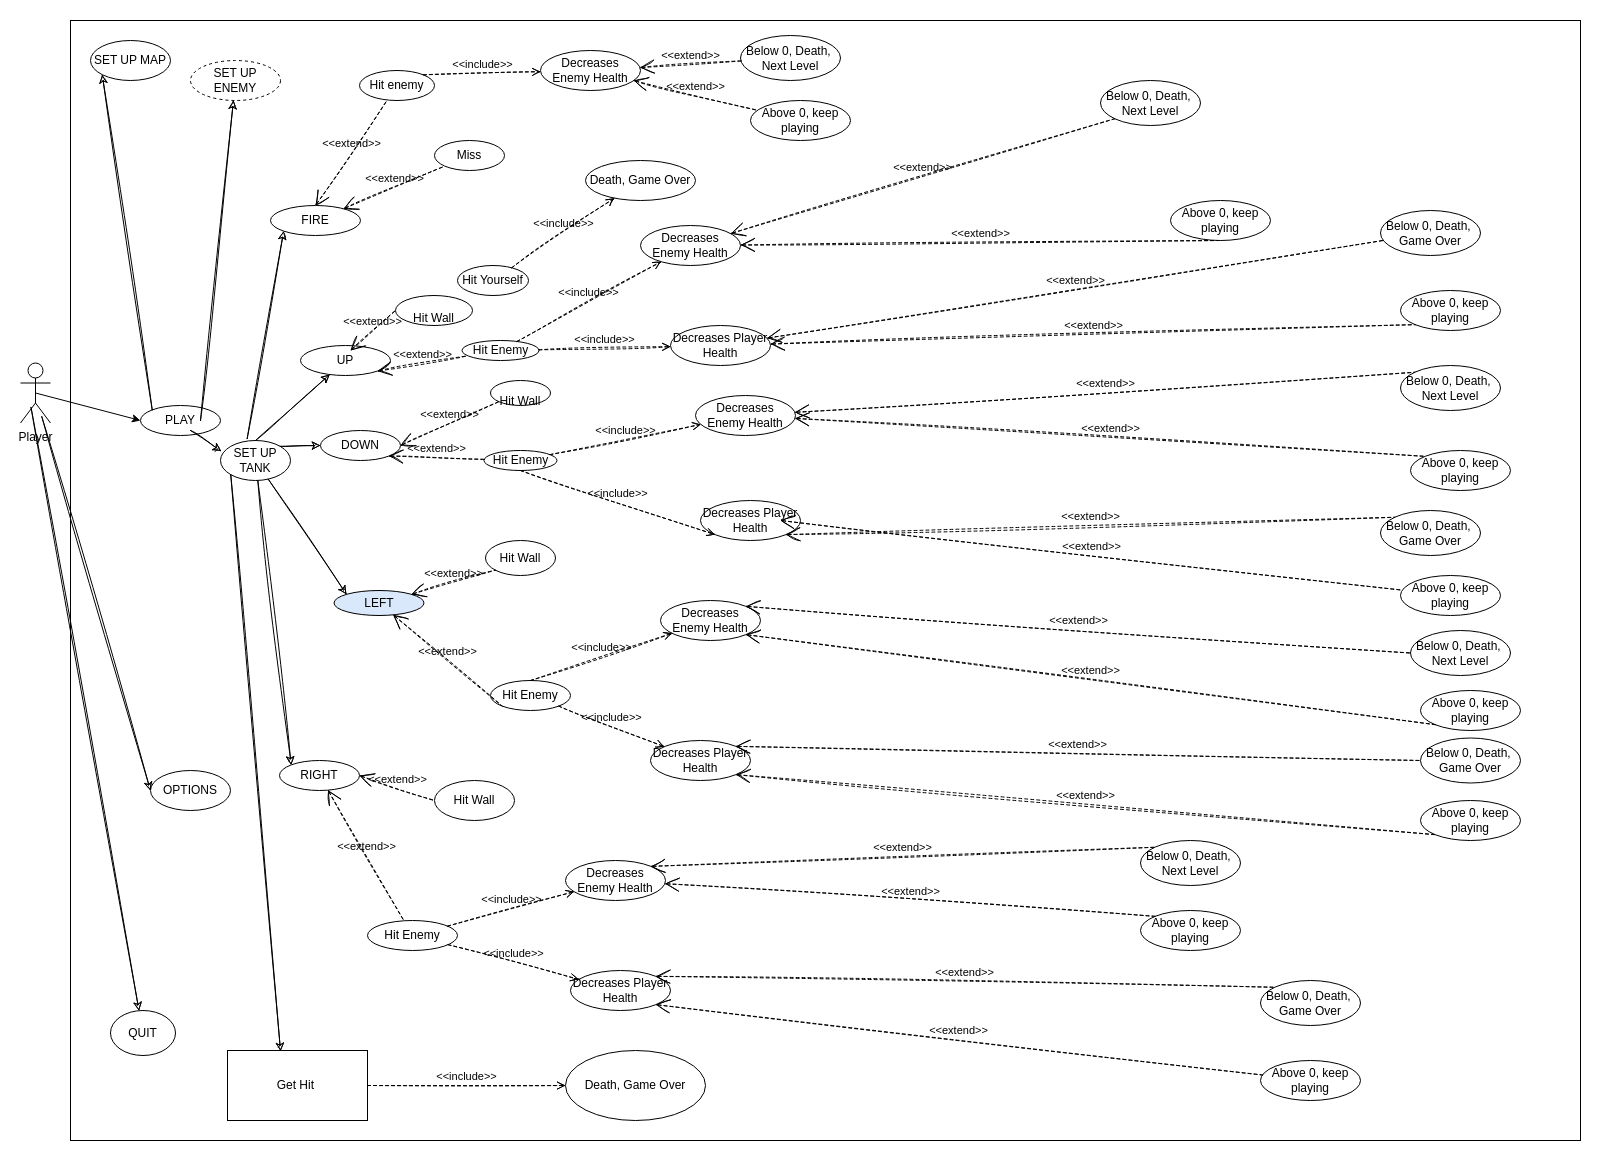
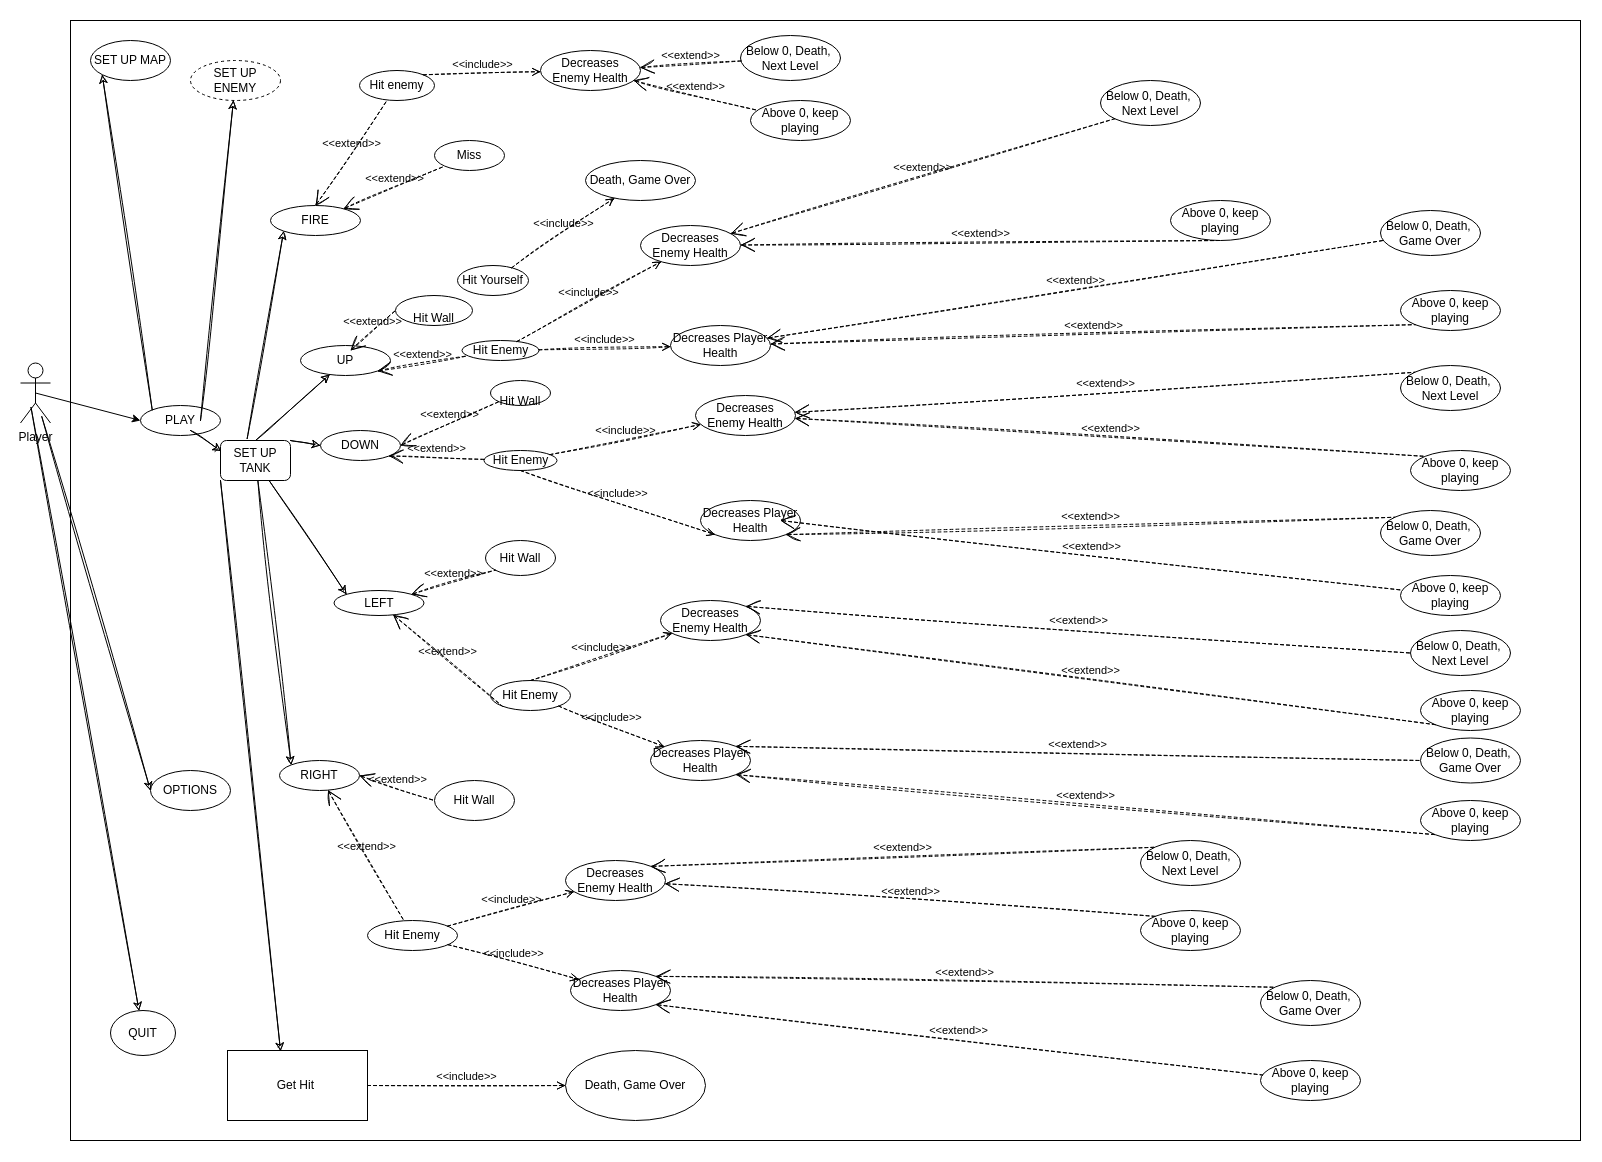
(256, 461) -> (256, 461)
(379, 603) -> (379, 603)
